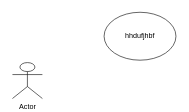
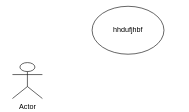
(140, 36) -> (128, 30)
